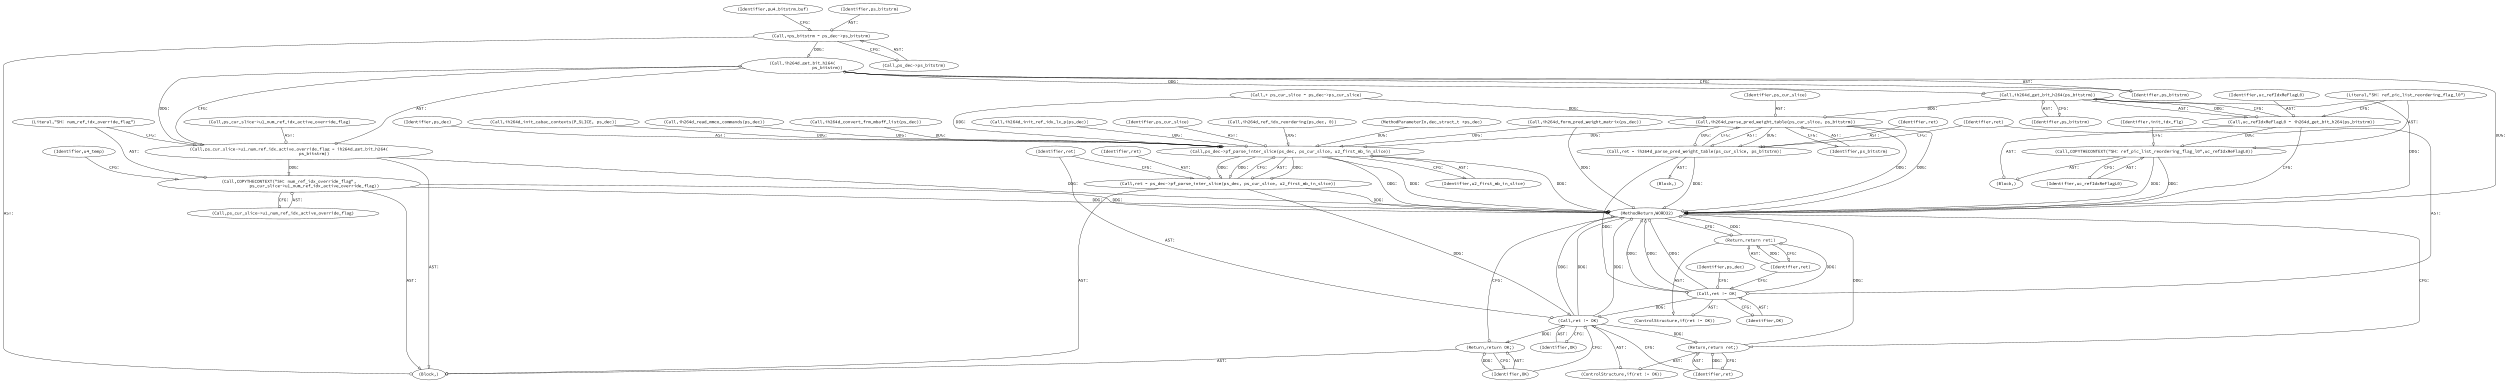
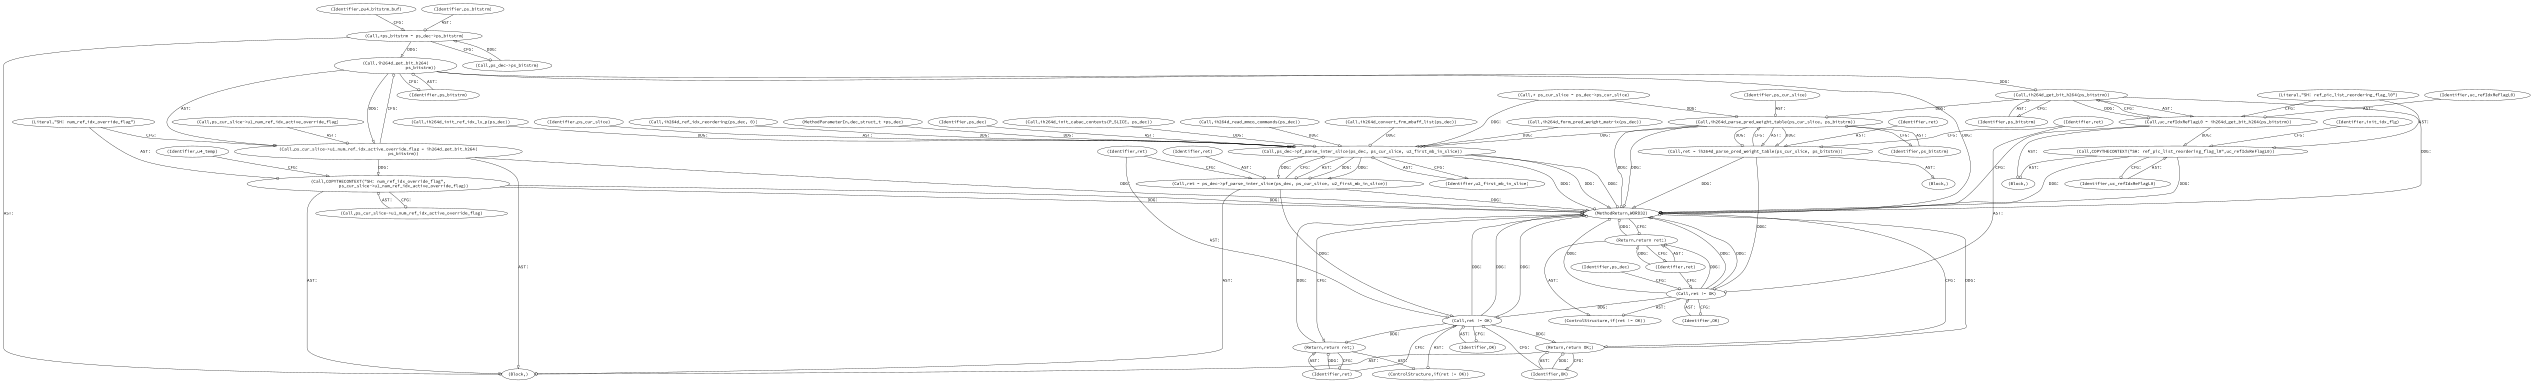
(900, 49) -> (493, 49)
(1586, 176) -> (1965, 312)
(1517, 244) -> (1945, 318)
